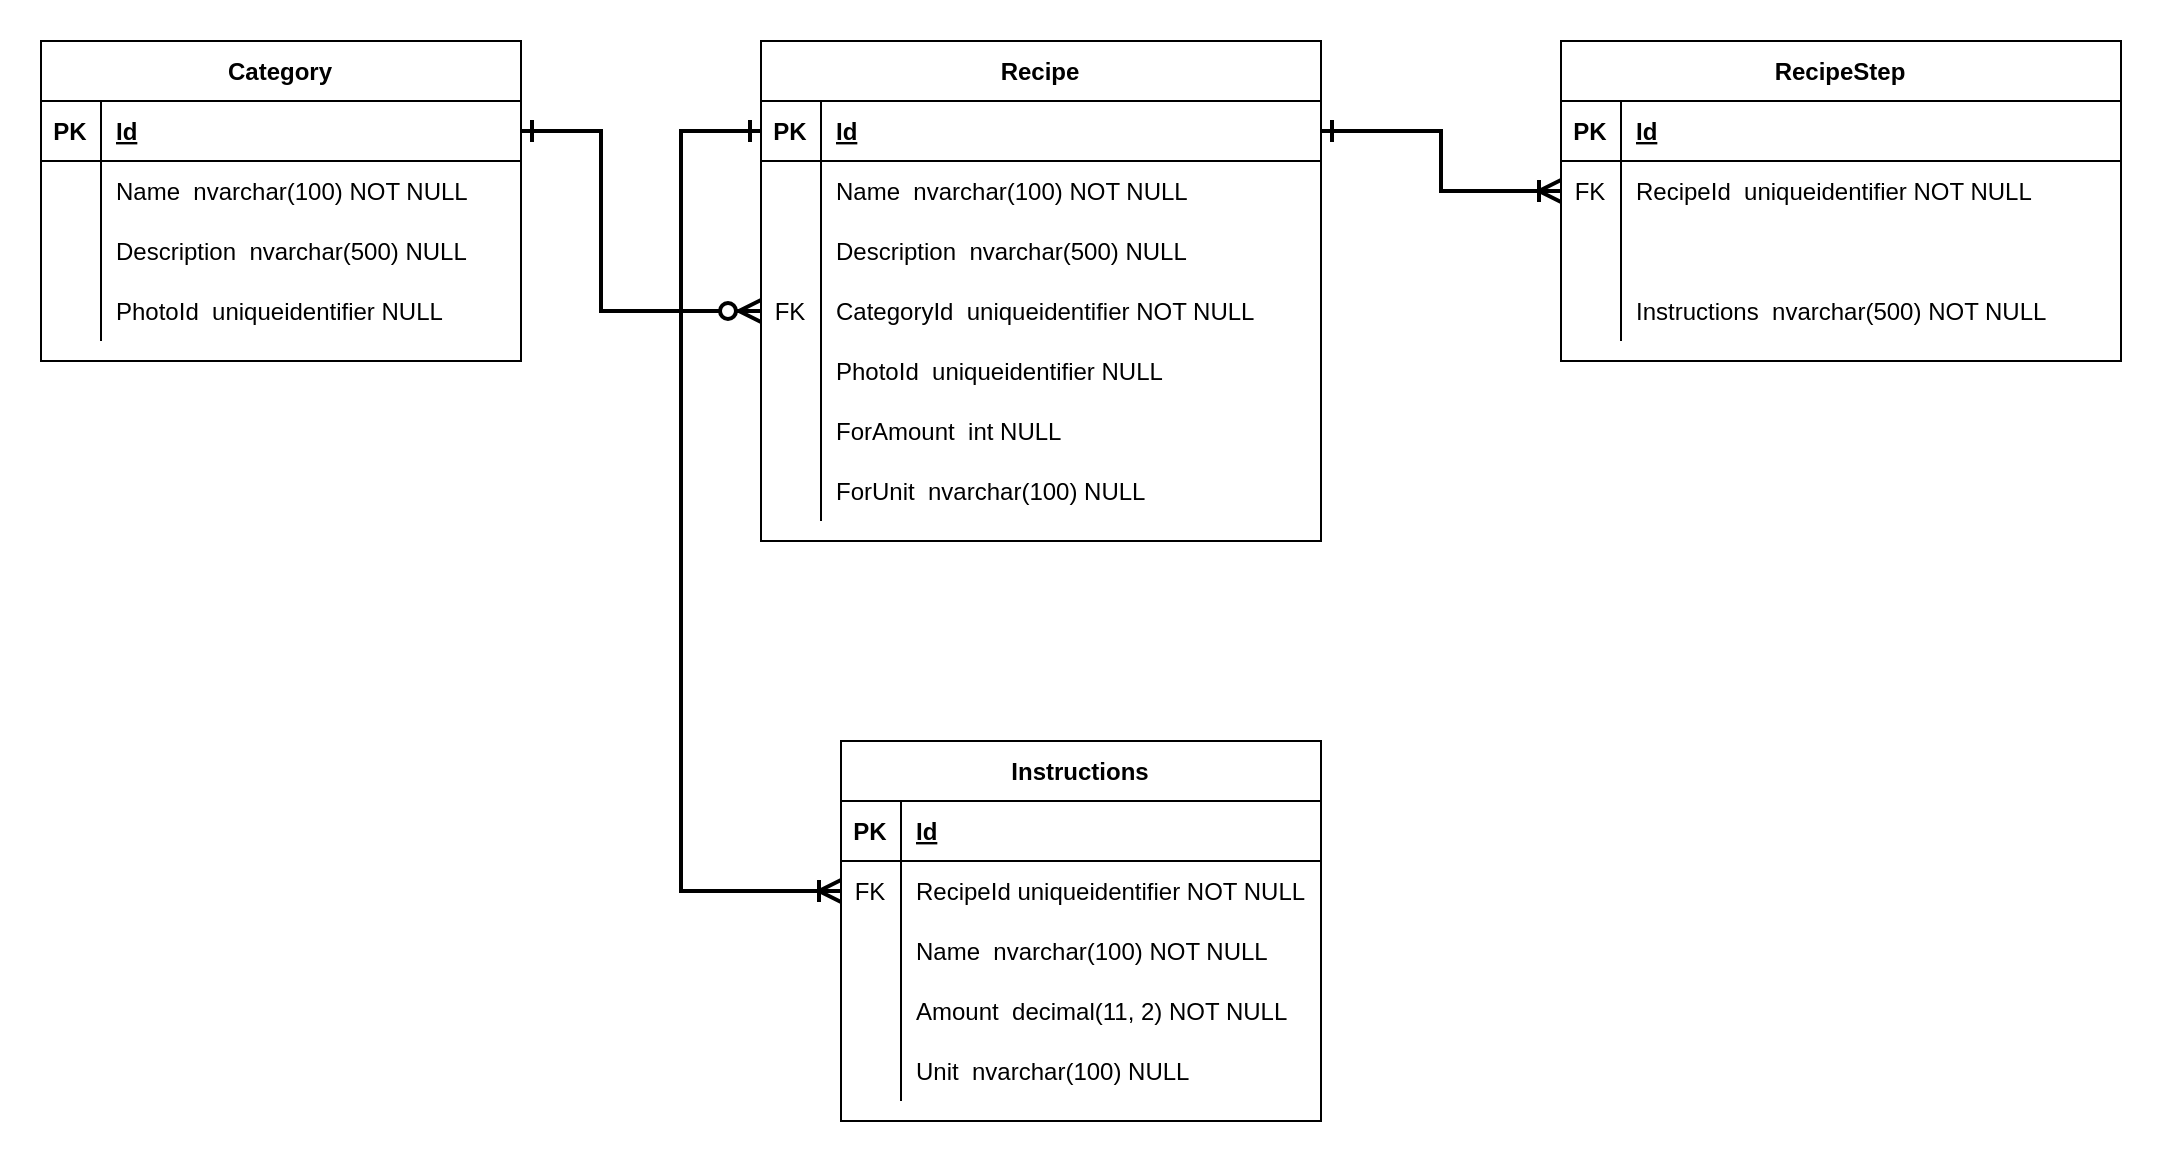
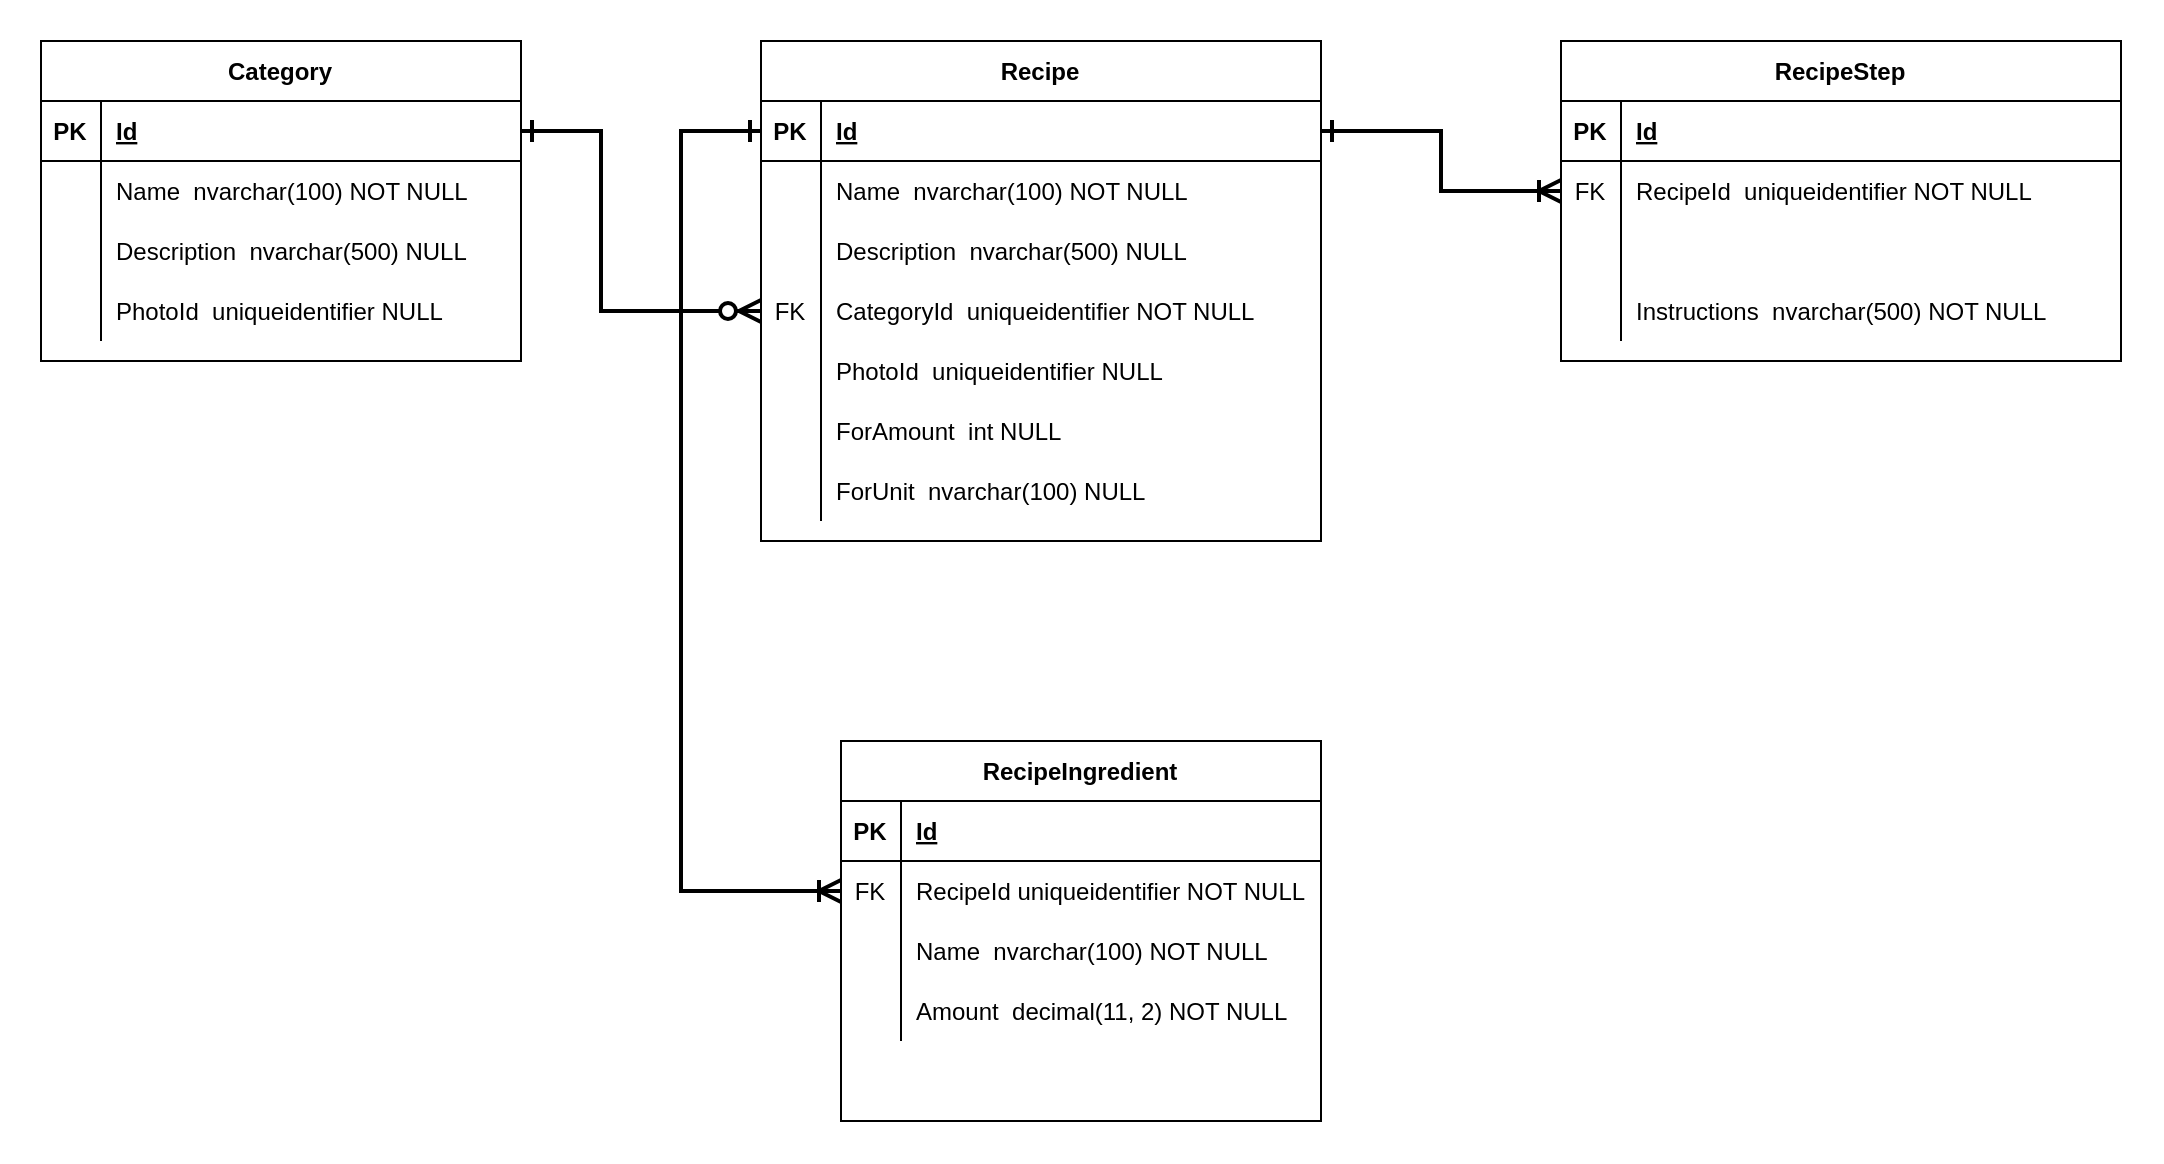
(1080, 772) -> (1080, 772)
(1111, 1071) -> none
